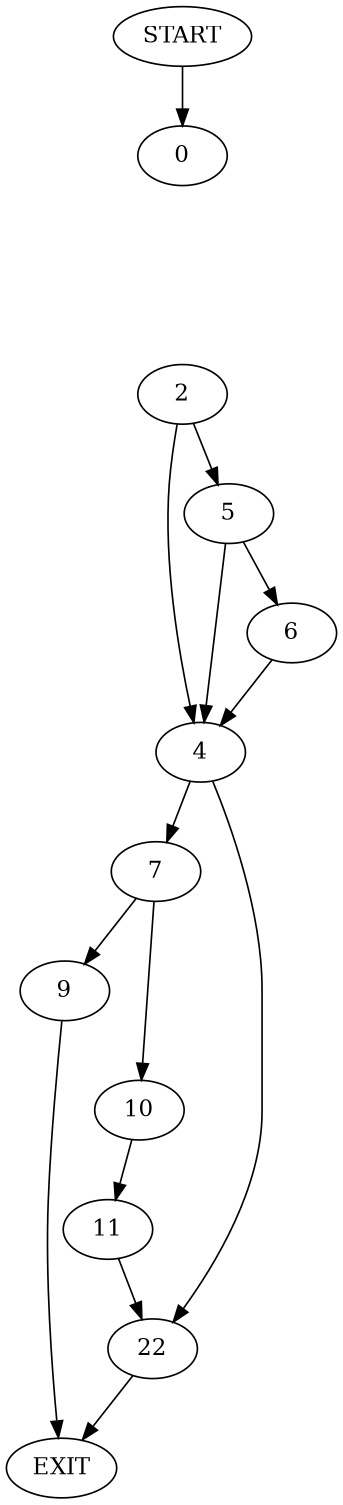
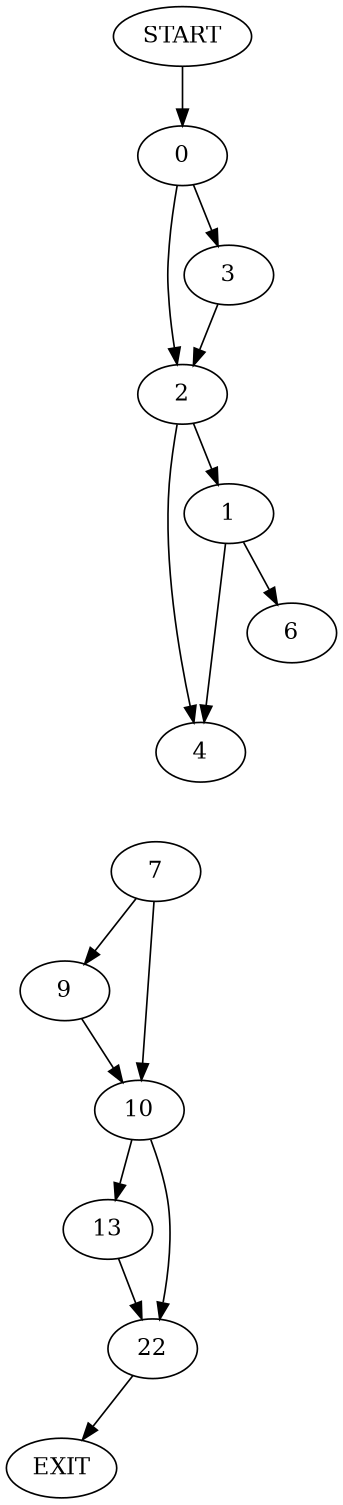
none -> (168, 267)
none -> (229, 275)
(229, 514) -> (229, 514)
(251, 686) -> none
(181, 804) -> none
(262, 1051) -> (170, 1220)
(48, 1221) -> (98, 1043)
(108, 1229) -> (108, 1229)
